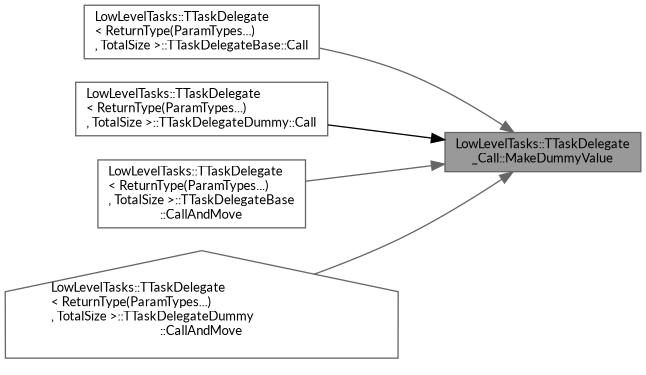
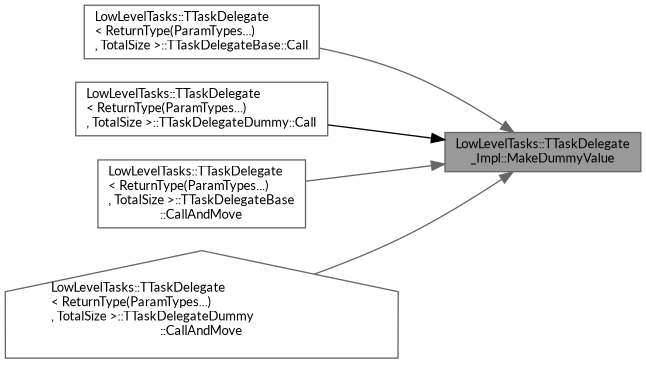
(543, 152) -> (543, 152)
